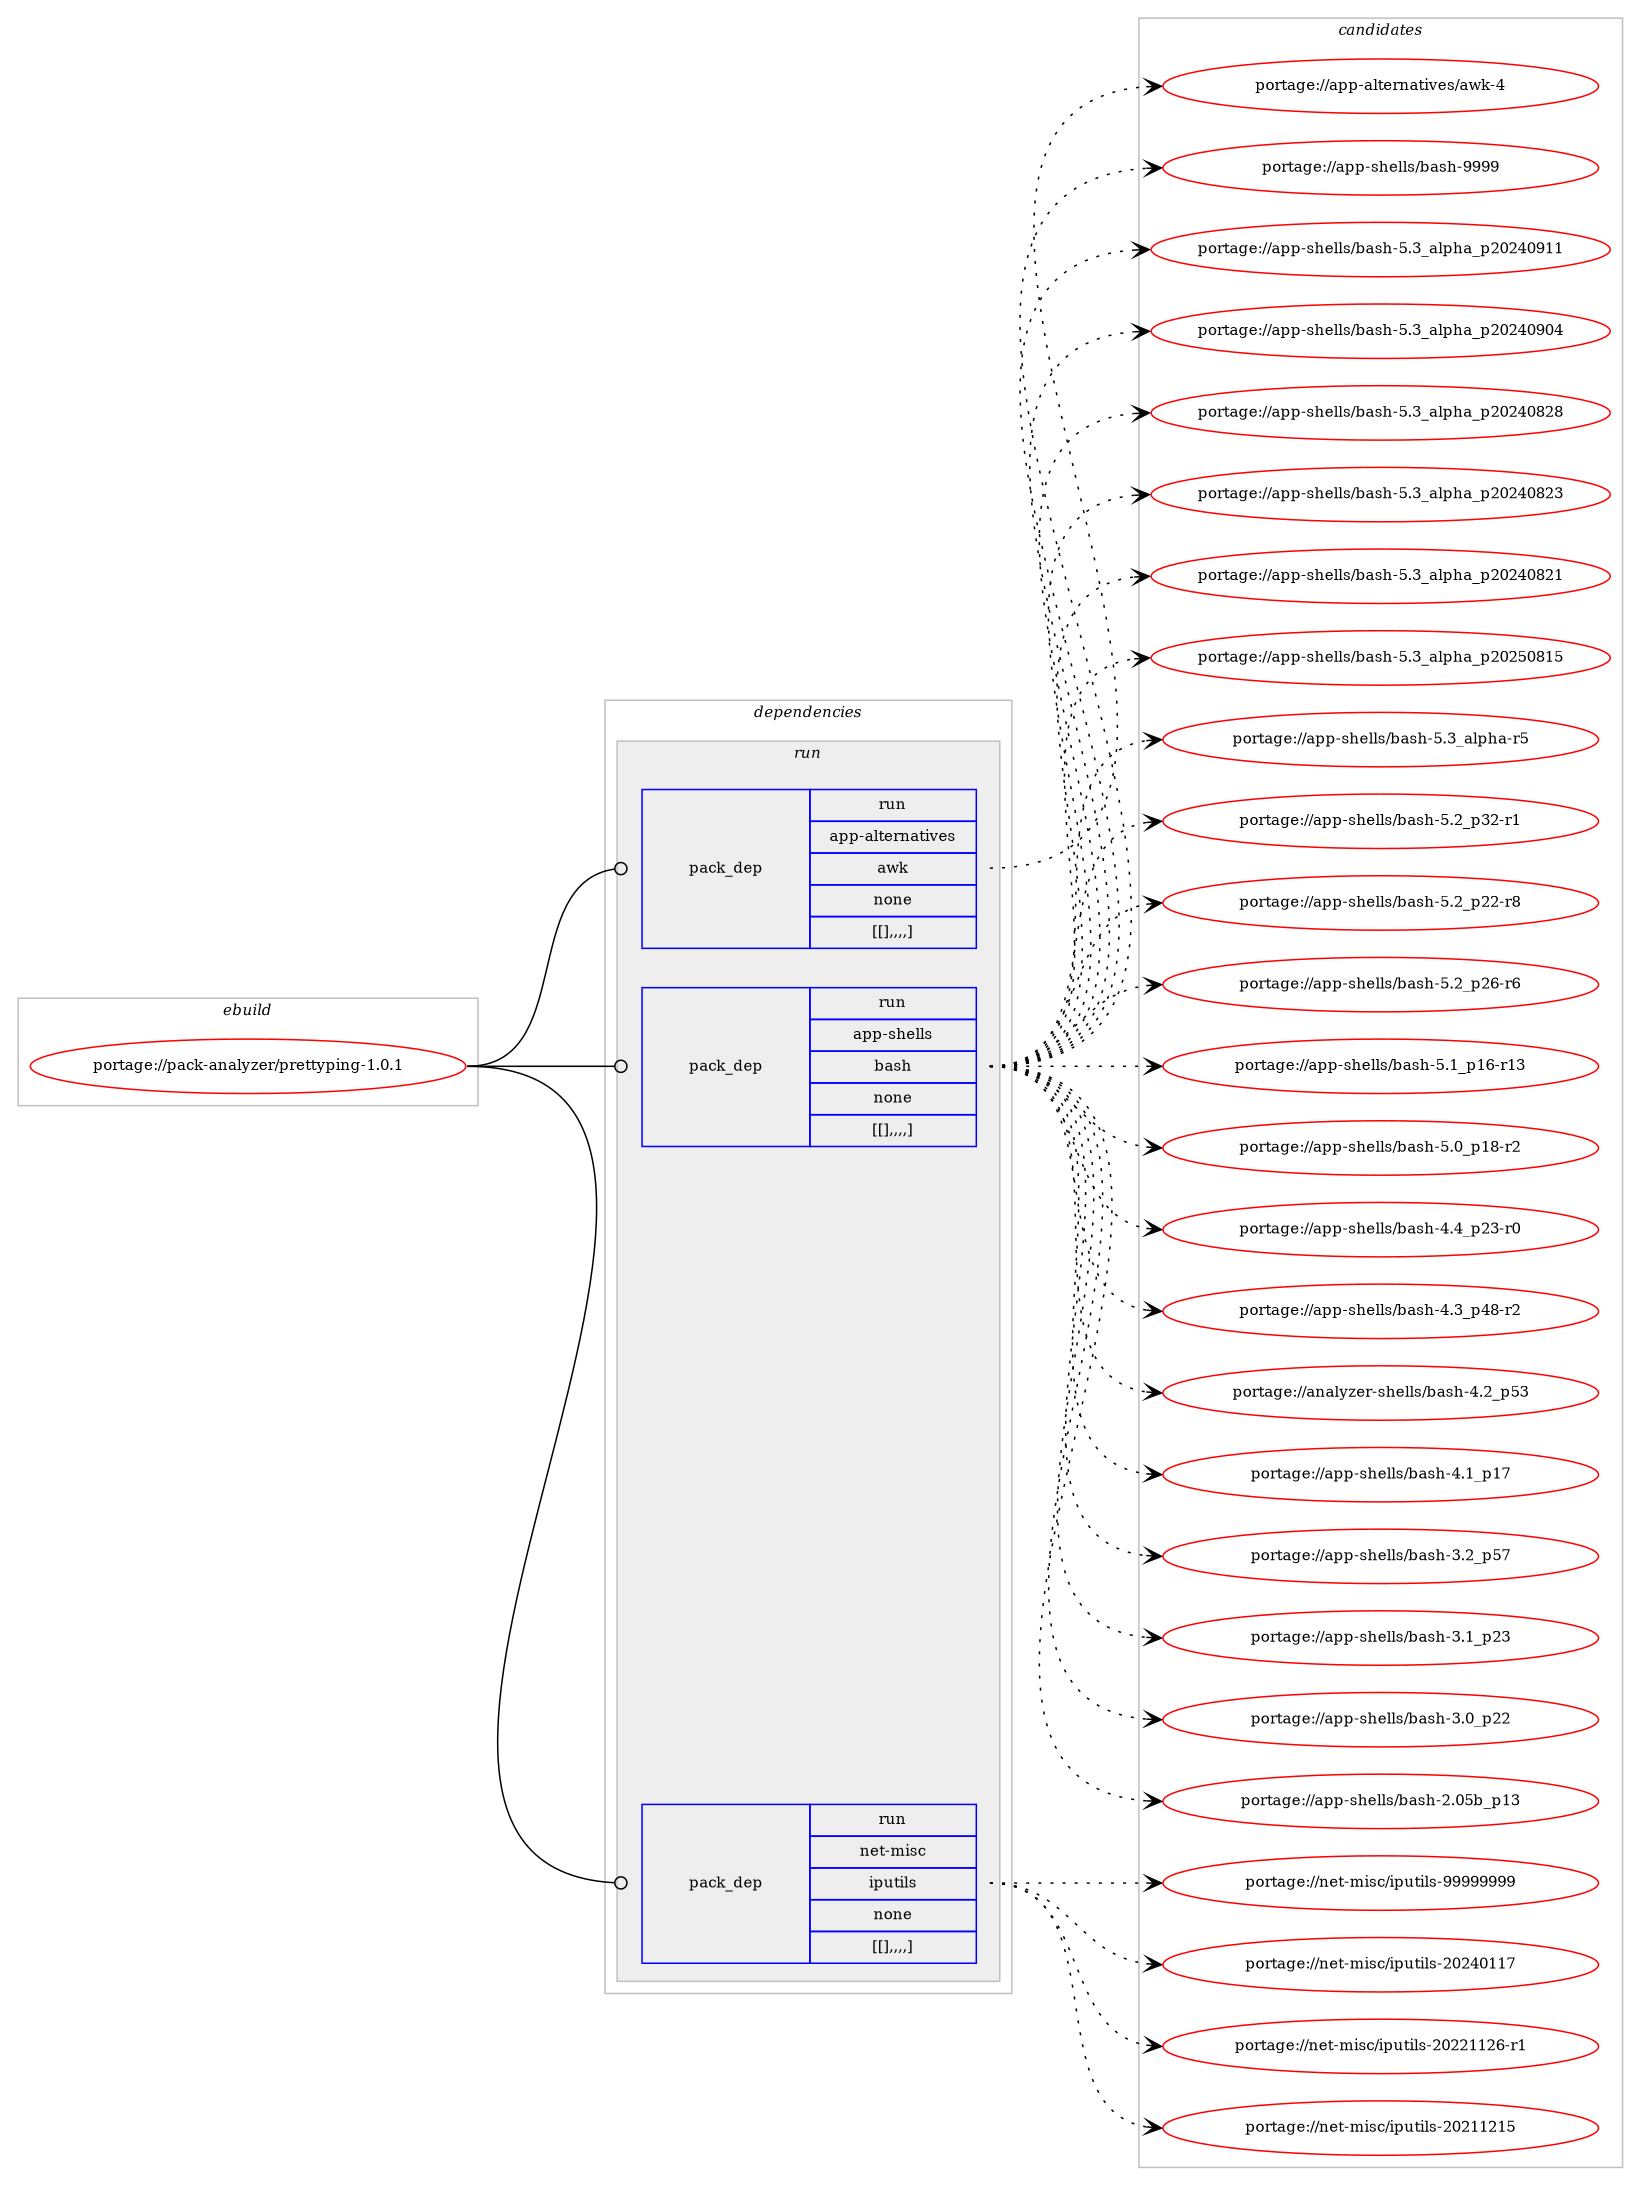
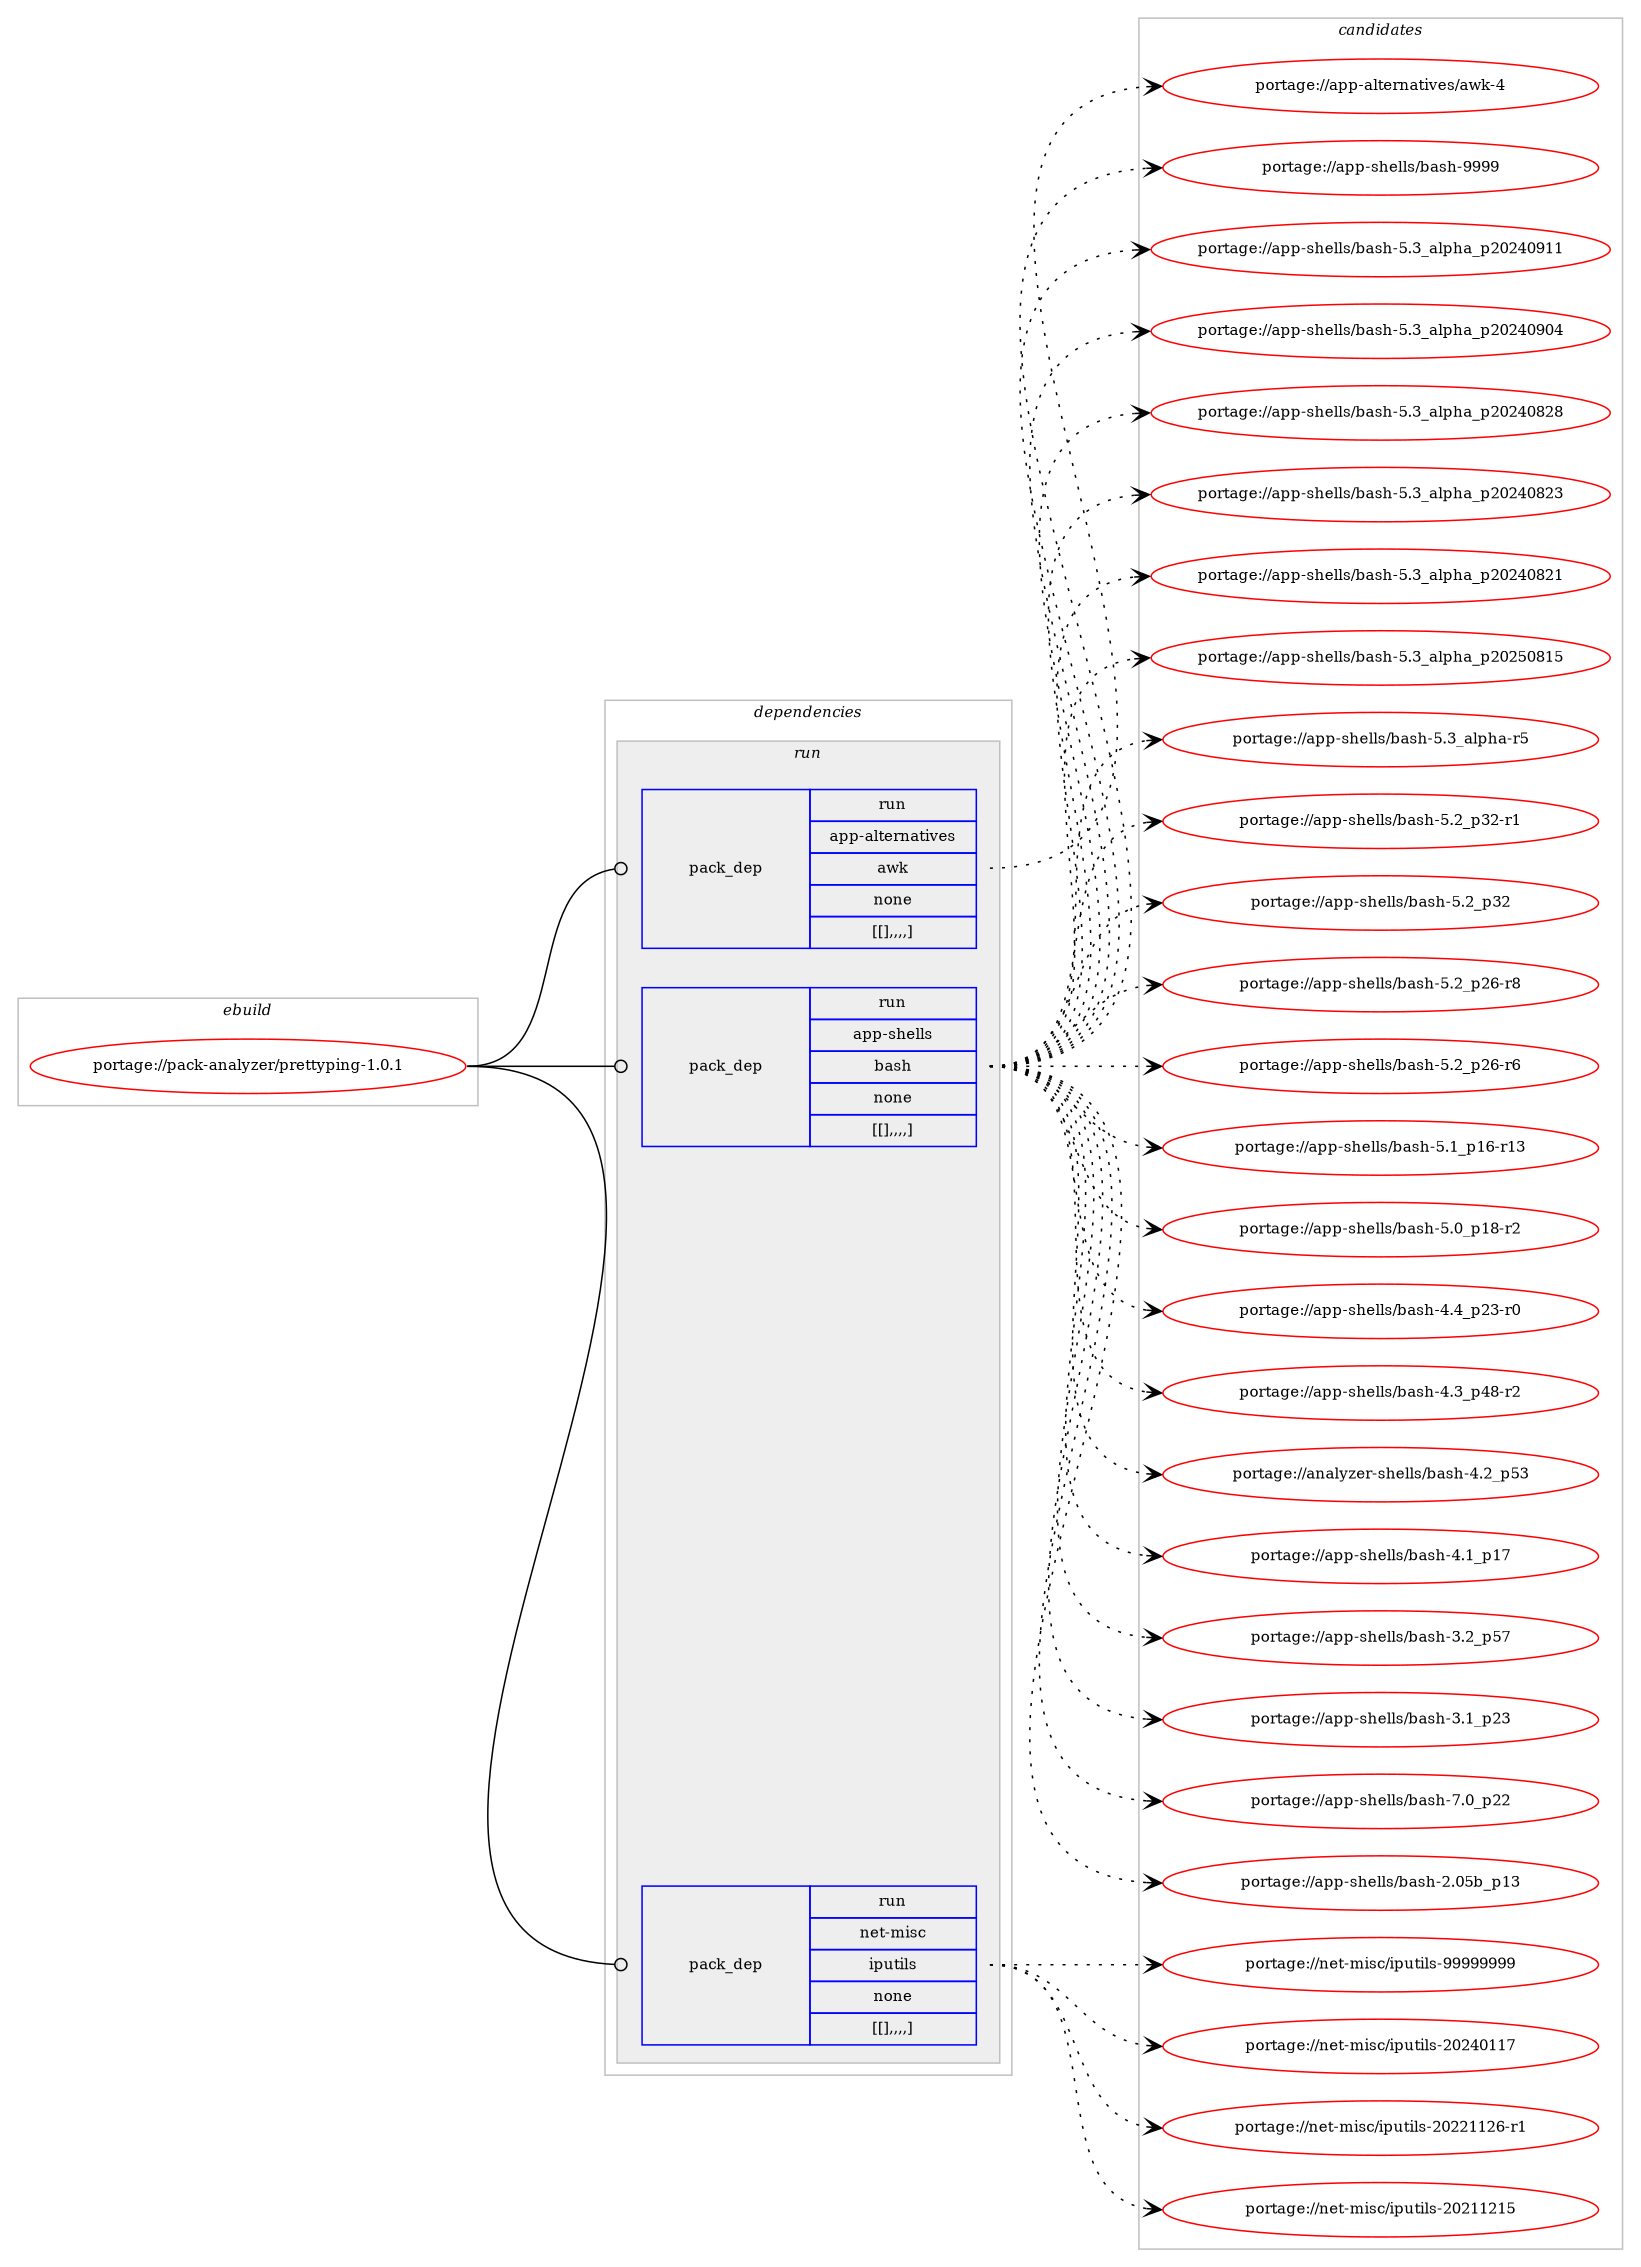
none -> (1381, 903)
(1381, 903) -> (1381, 985)
(1381, 1720) -> (1381, 1801)
